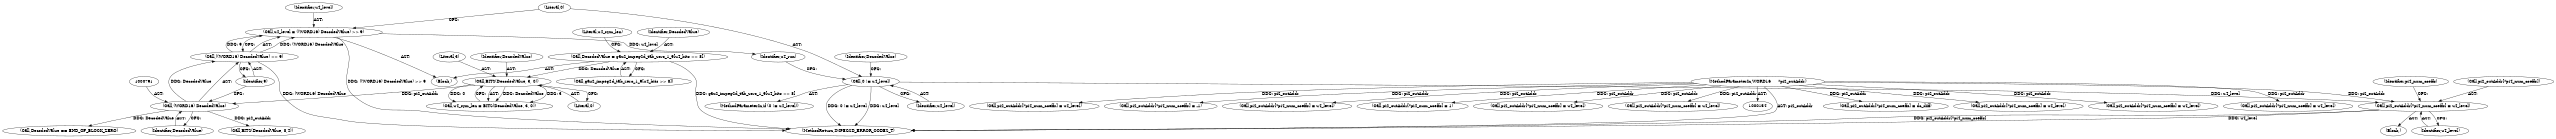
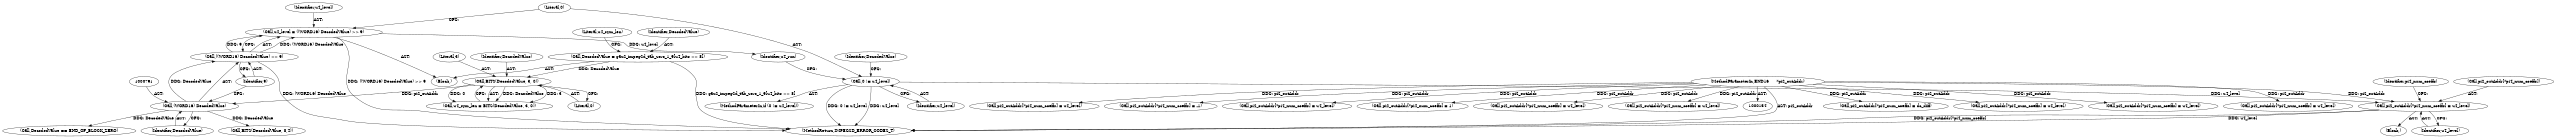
(624, 82) -> none
(1758, 82) -> (1758, 82)
(253, 119) -> (253, 119)
